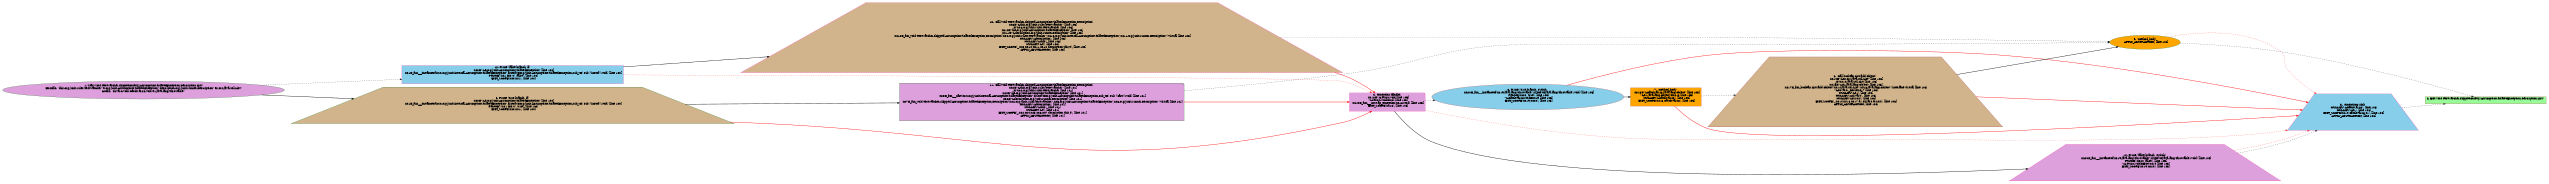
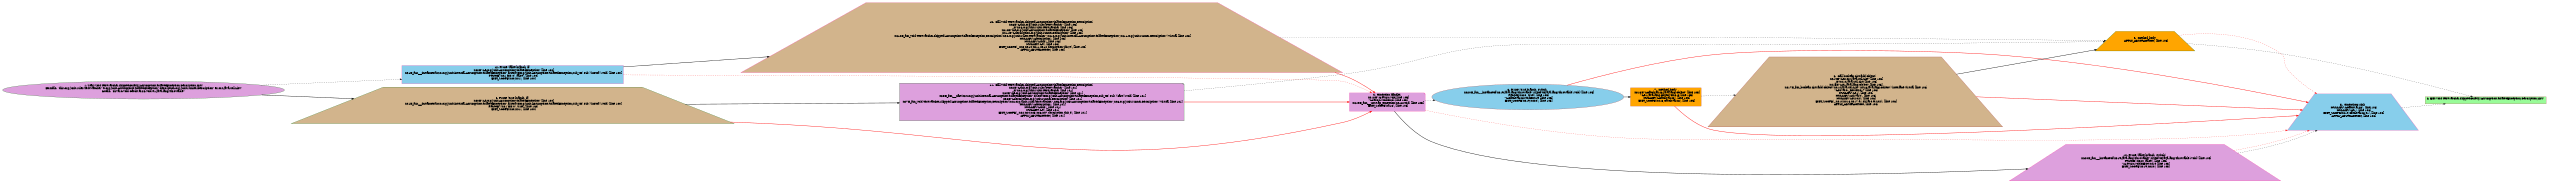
(2145, 42) -> (2145, 41)
